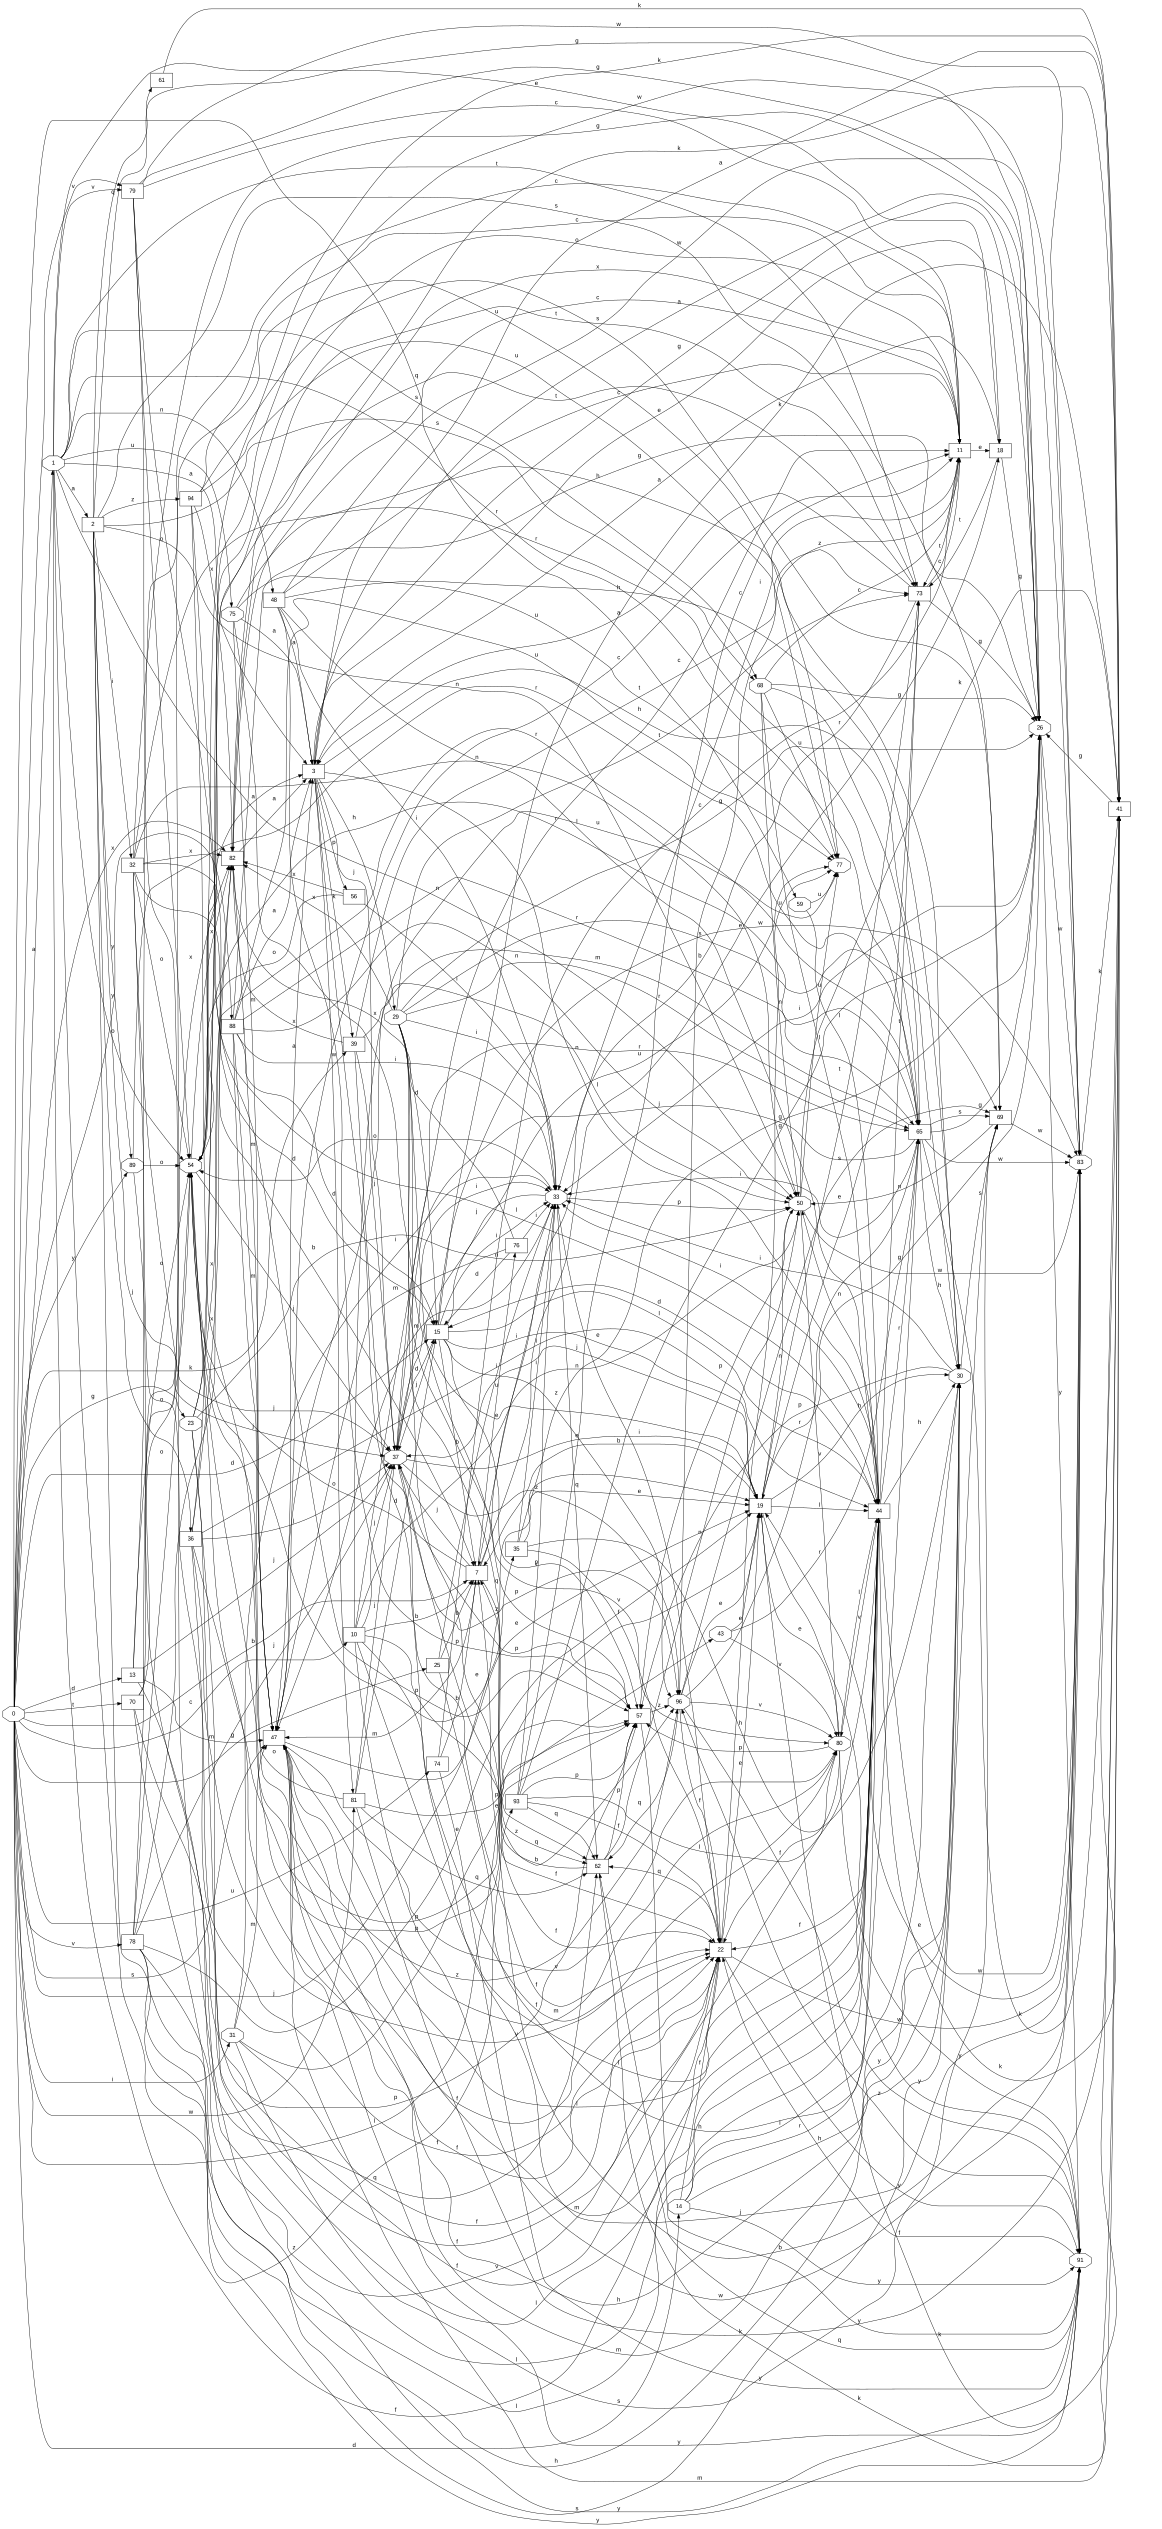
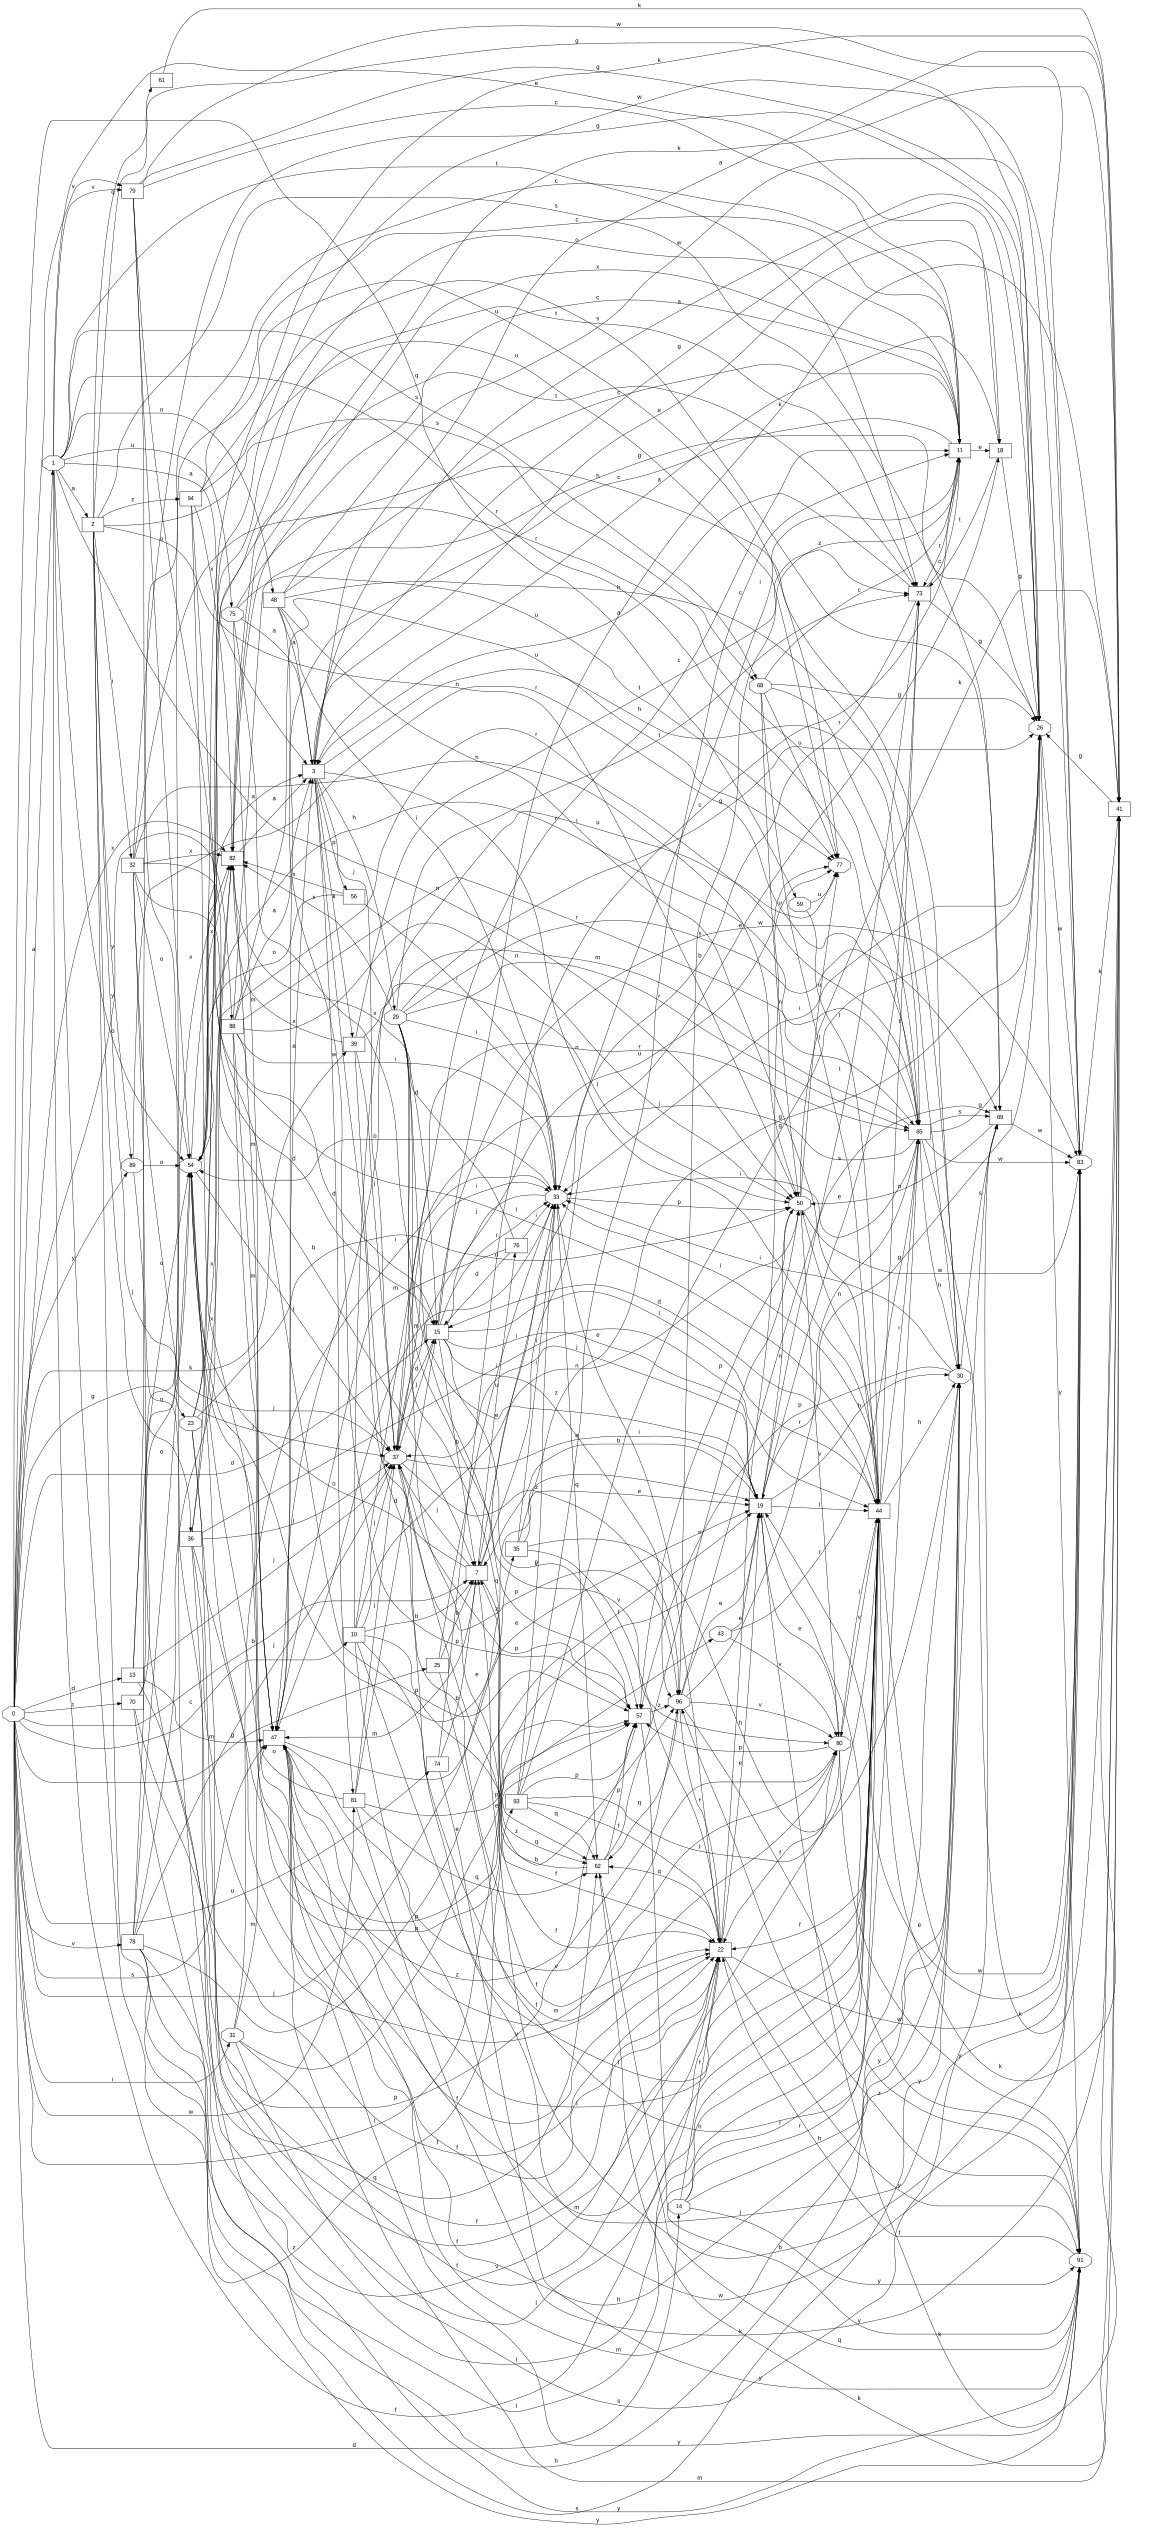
(353, 978) -> (291, 928)
